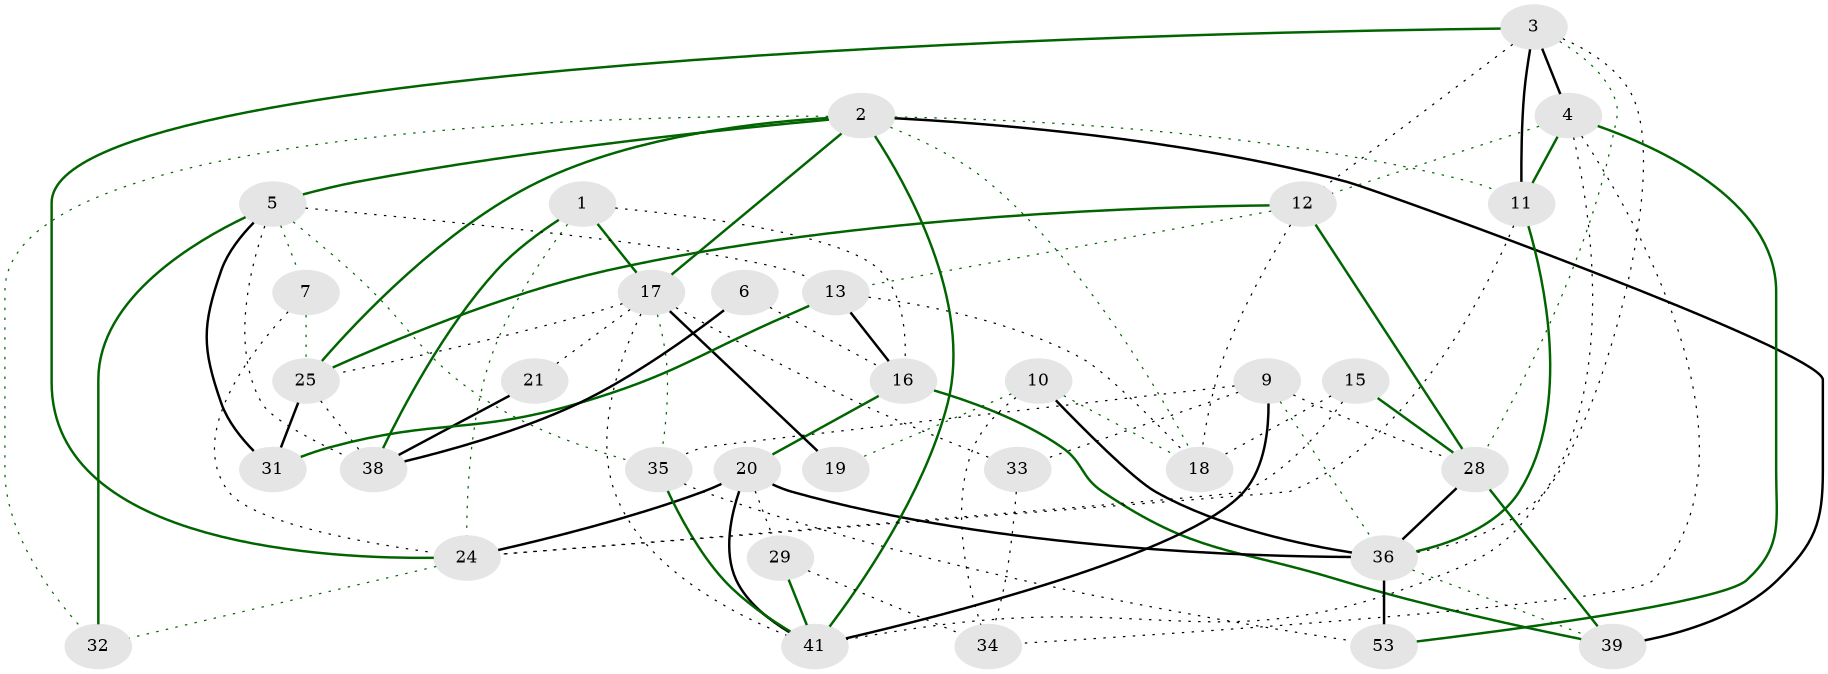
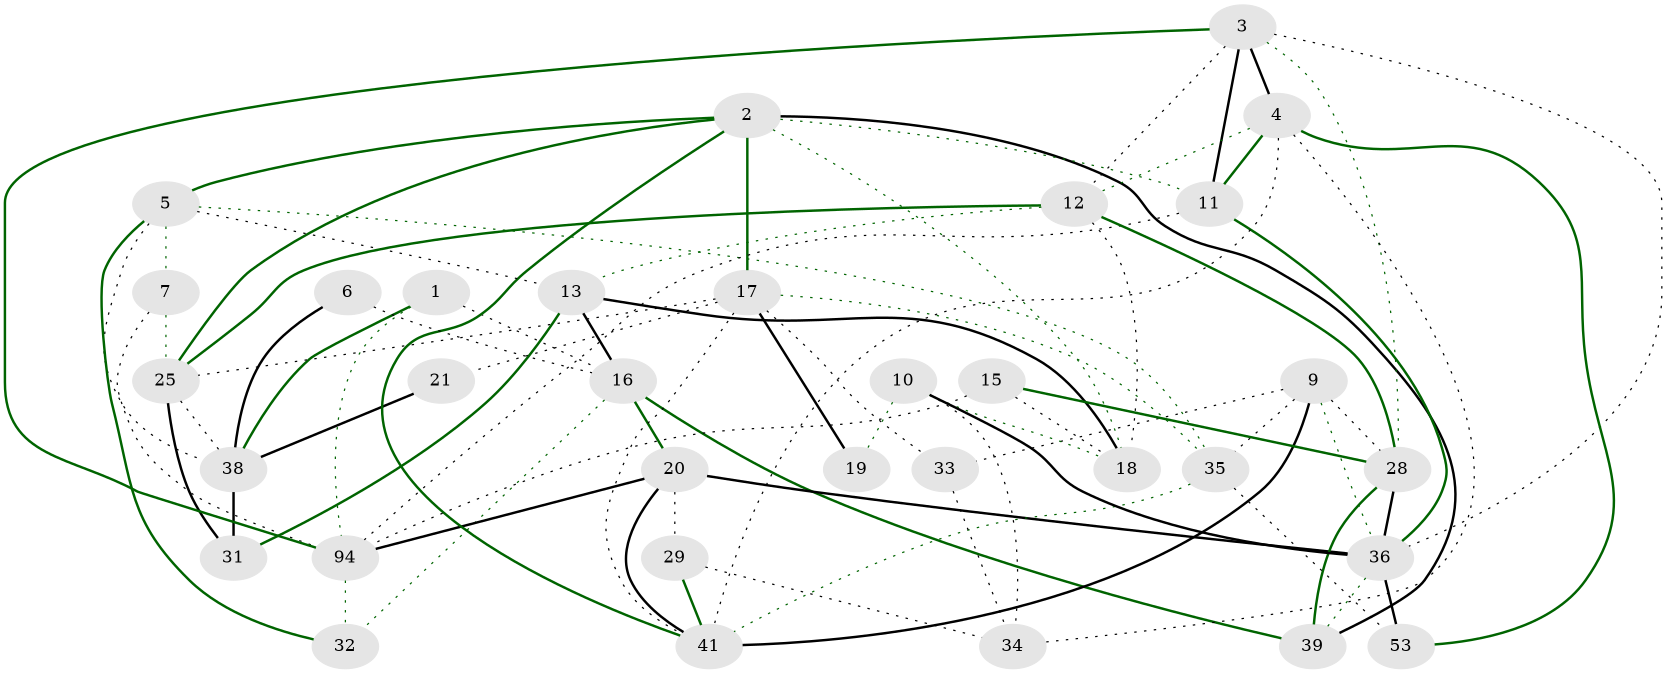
(215, 163) -> (490, 508)
(618, 250) -> none
(207, 337) -> (234, 506)
(1043, 340) -> (883, 318)
(467, 558) -> (345, 558)
(717, 572) -> (955, 534)
